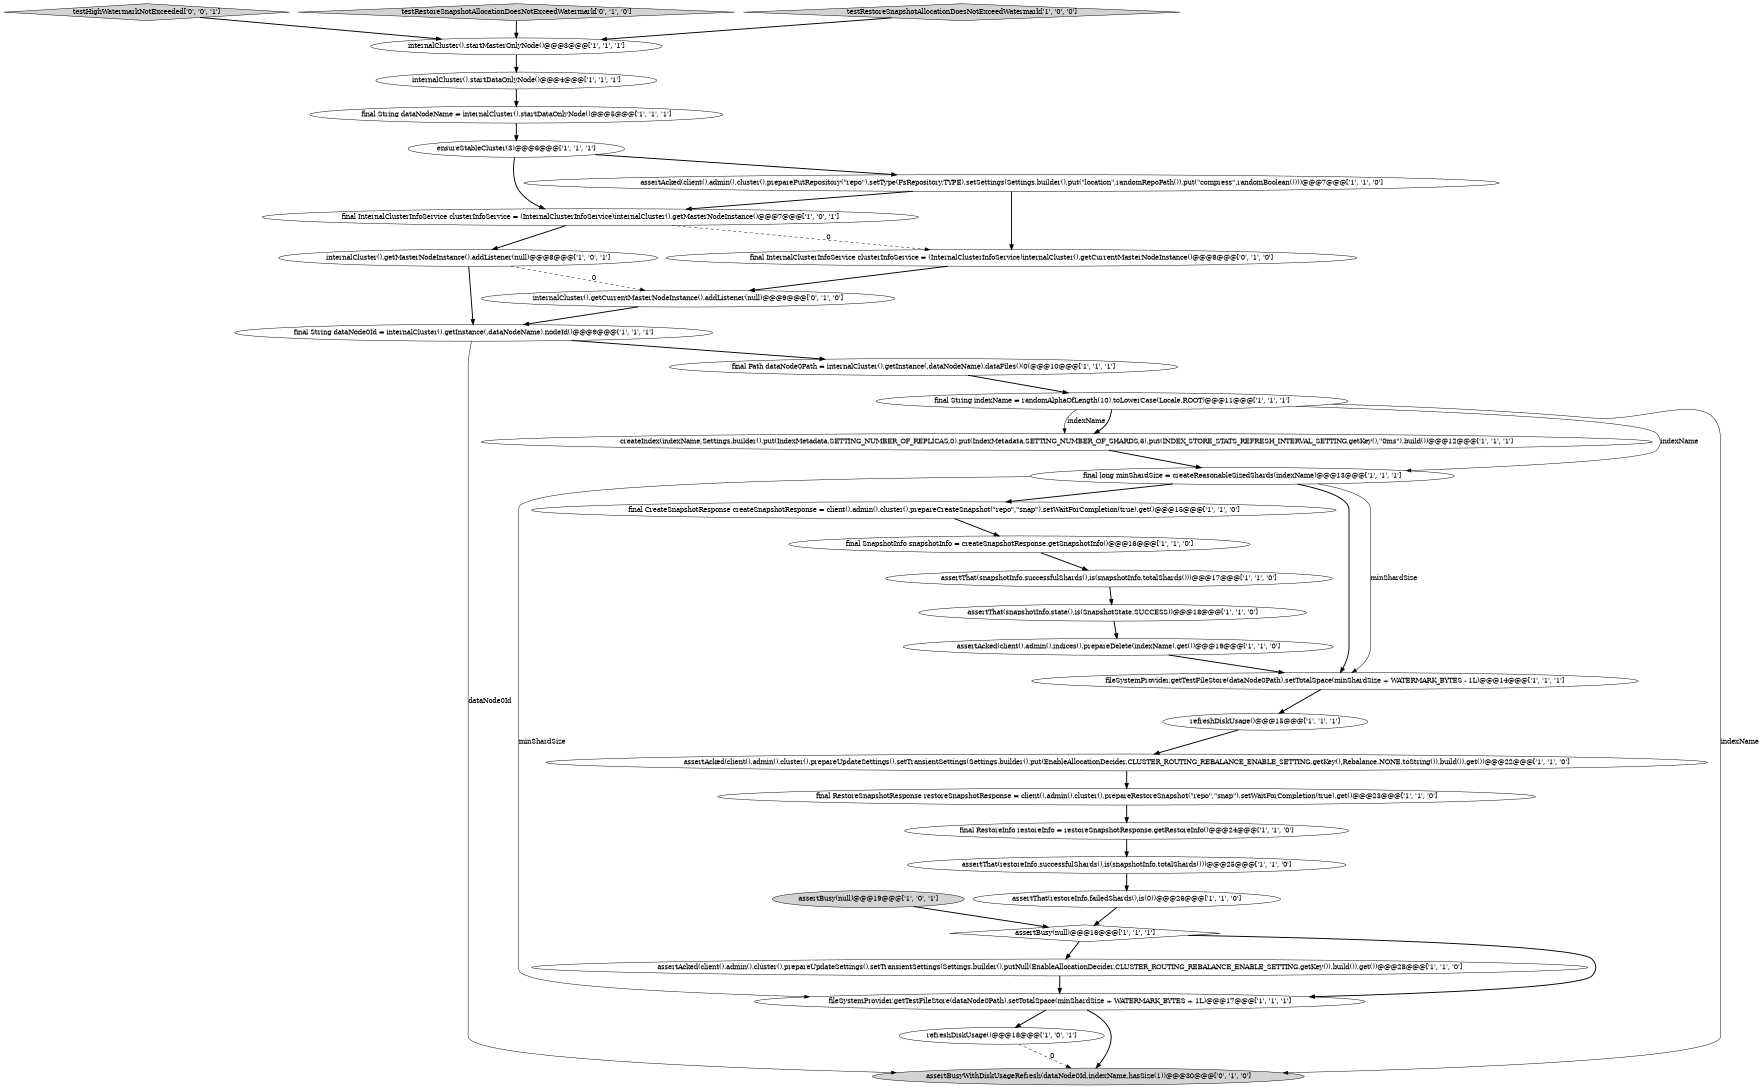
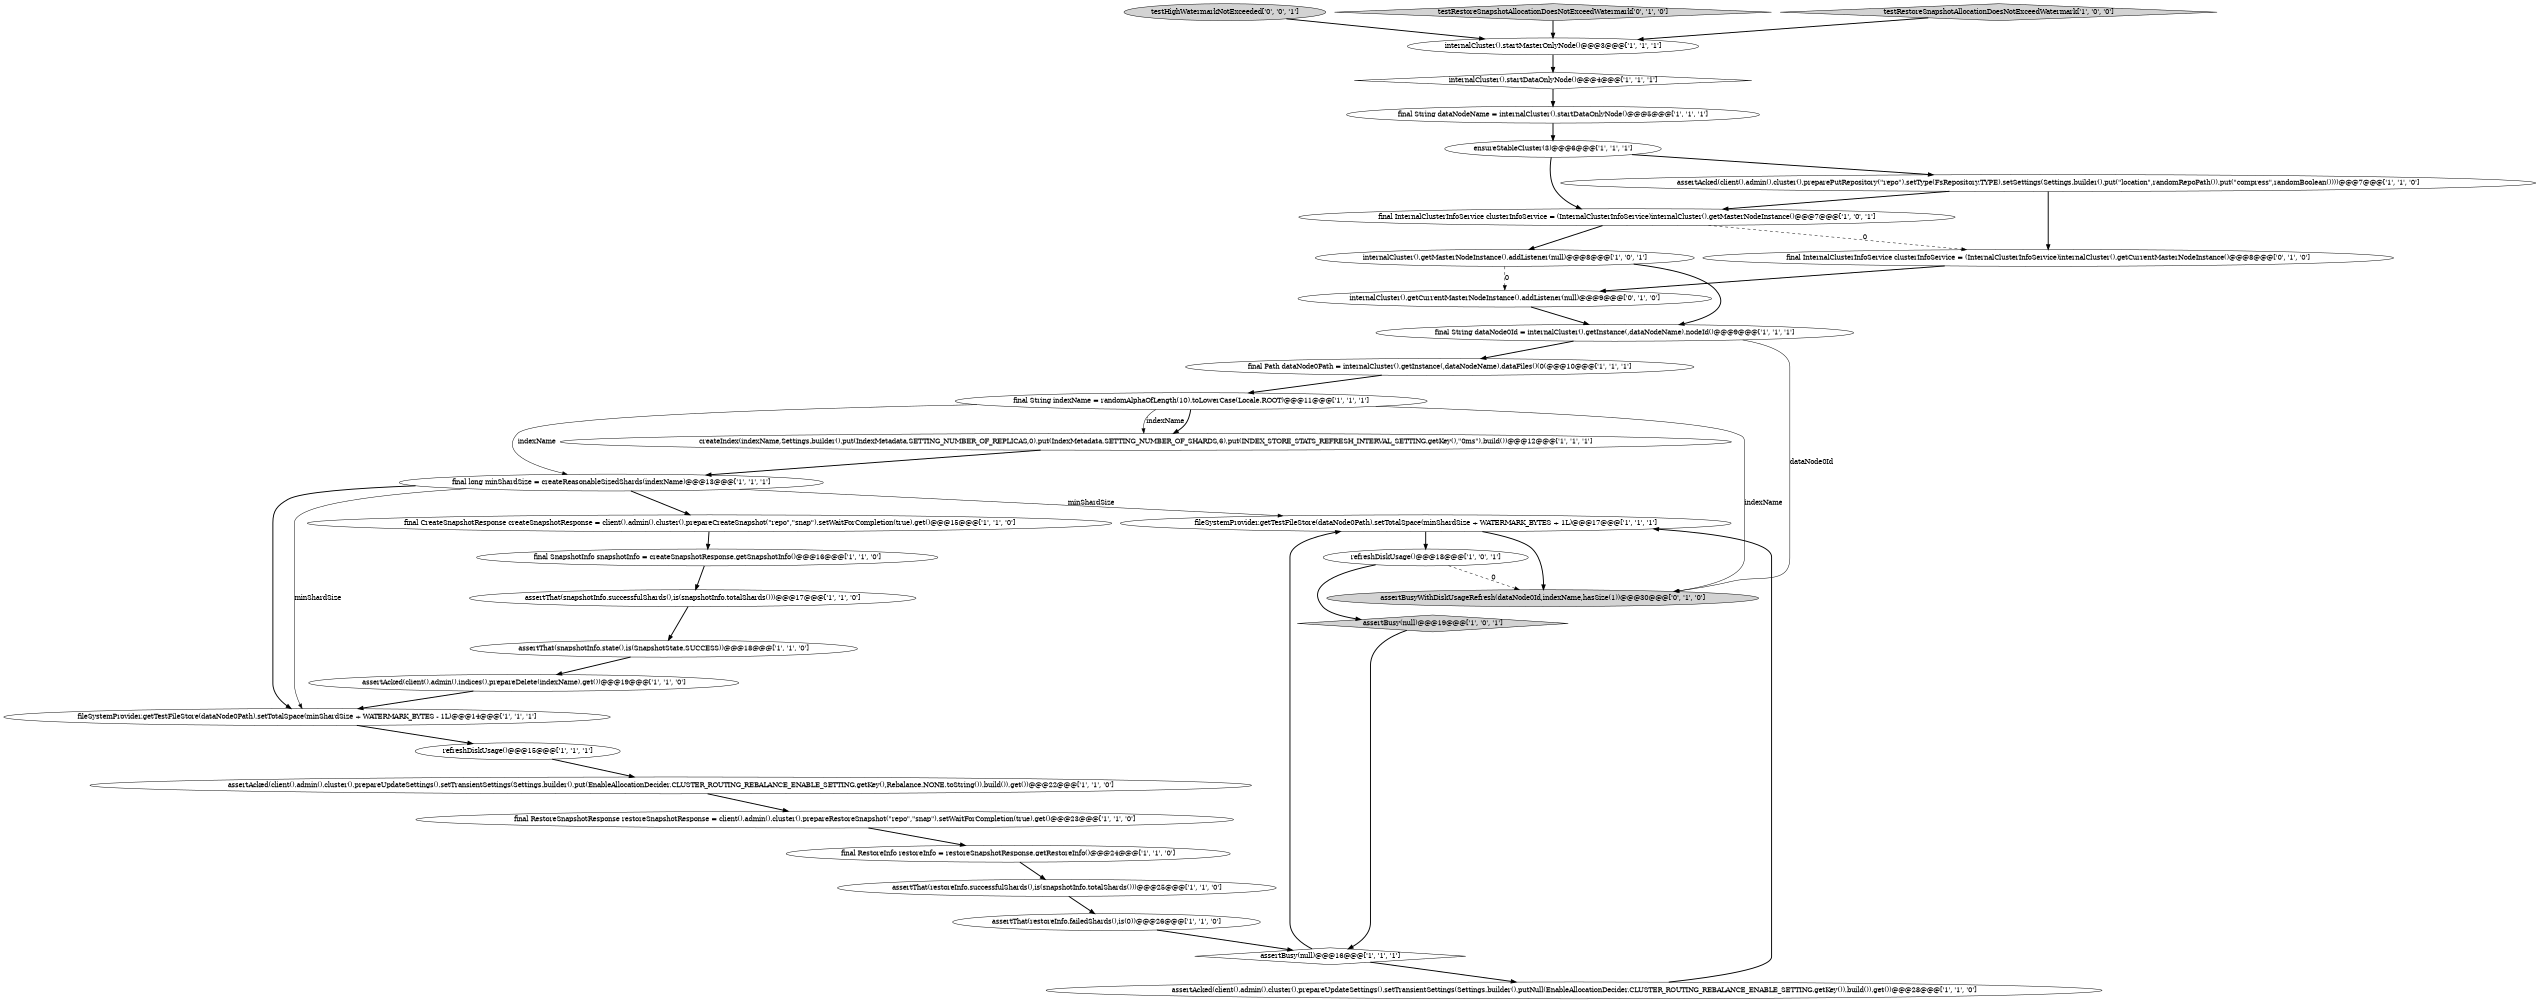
(147, 12) -> (1225, 12)
(516, 81) -> (1553, 81)
none -> (1322, 586)
(868, 899) -> (1433, 623)
